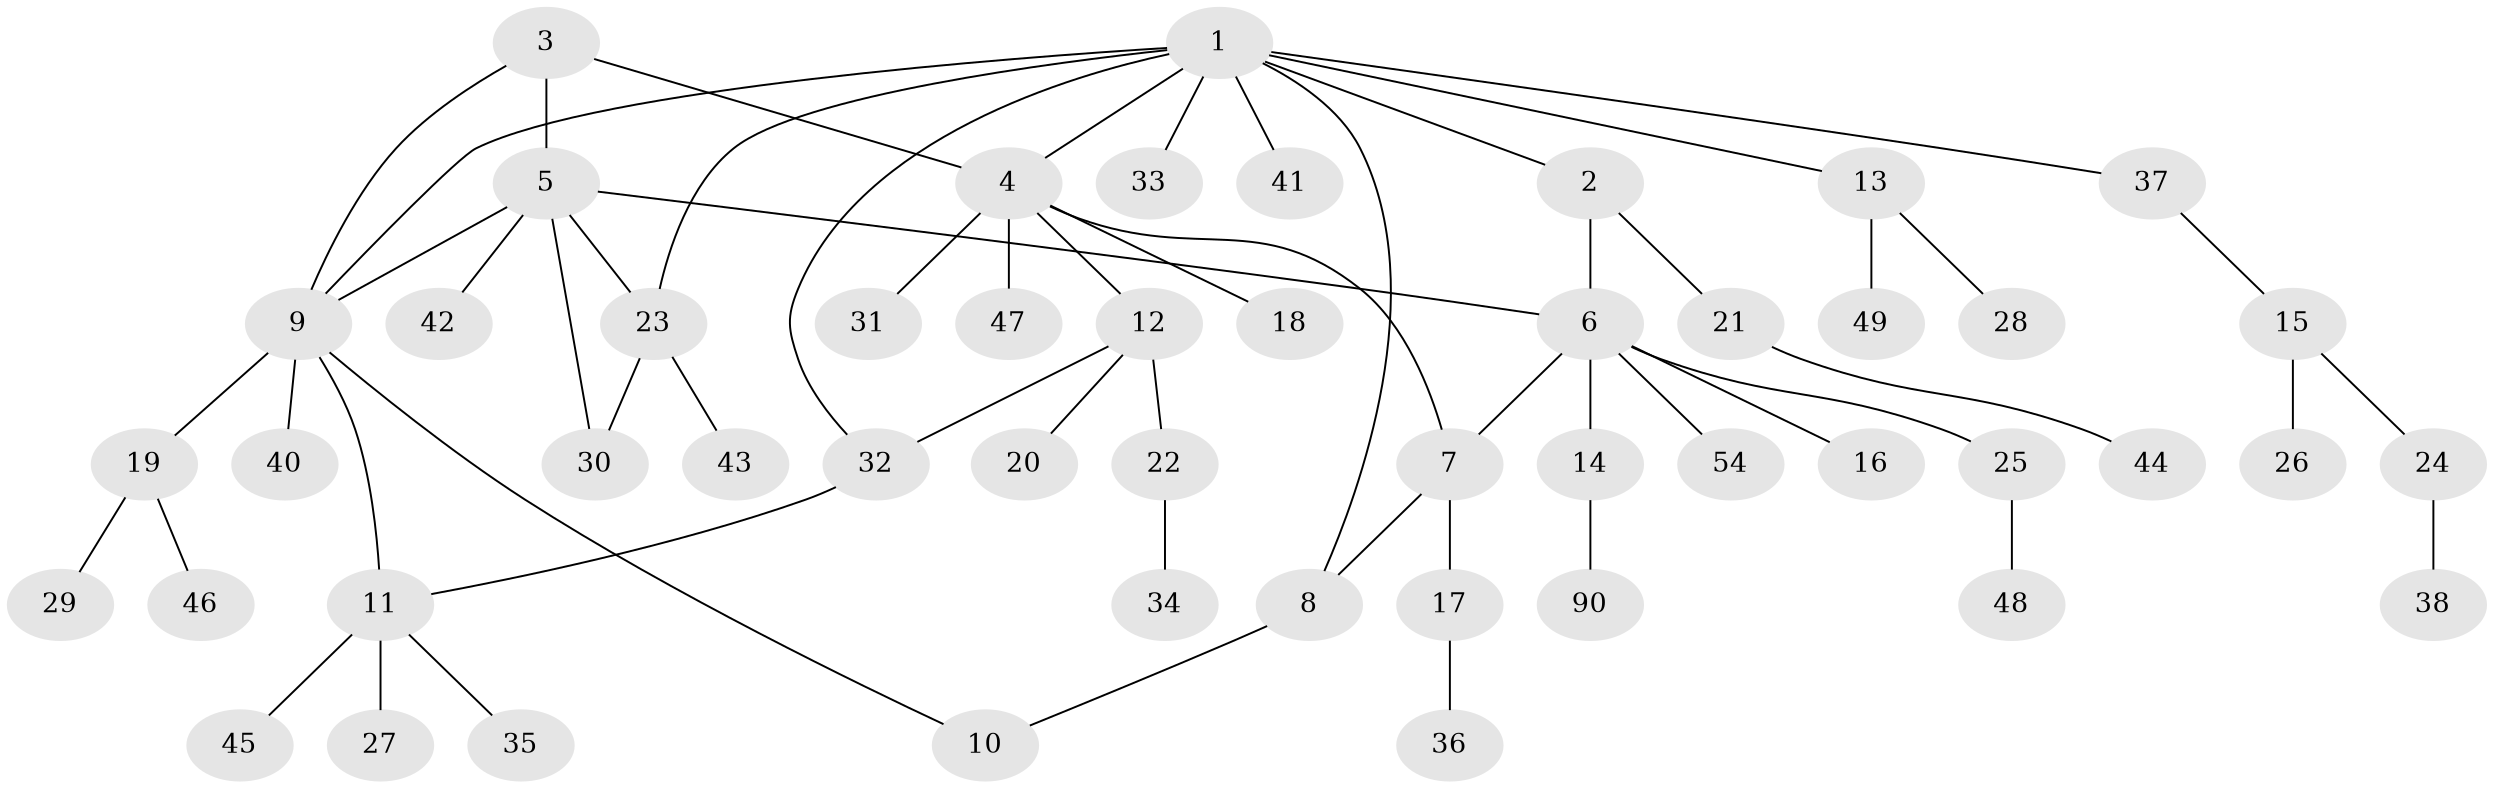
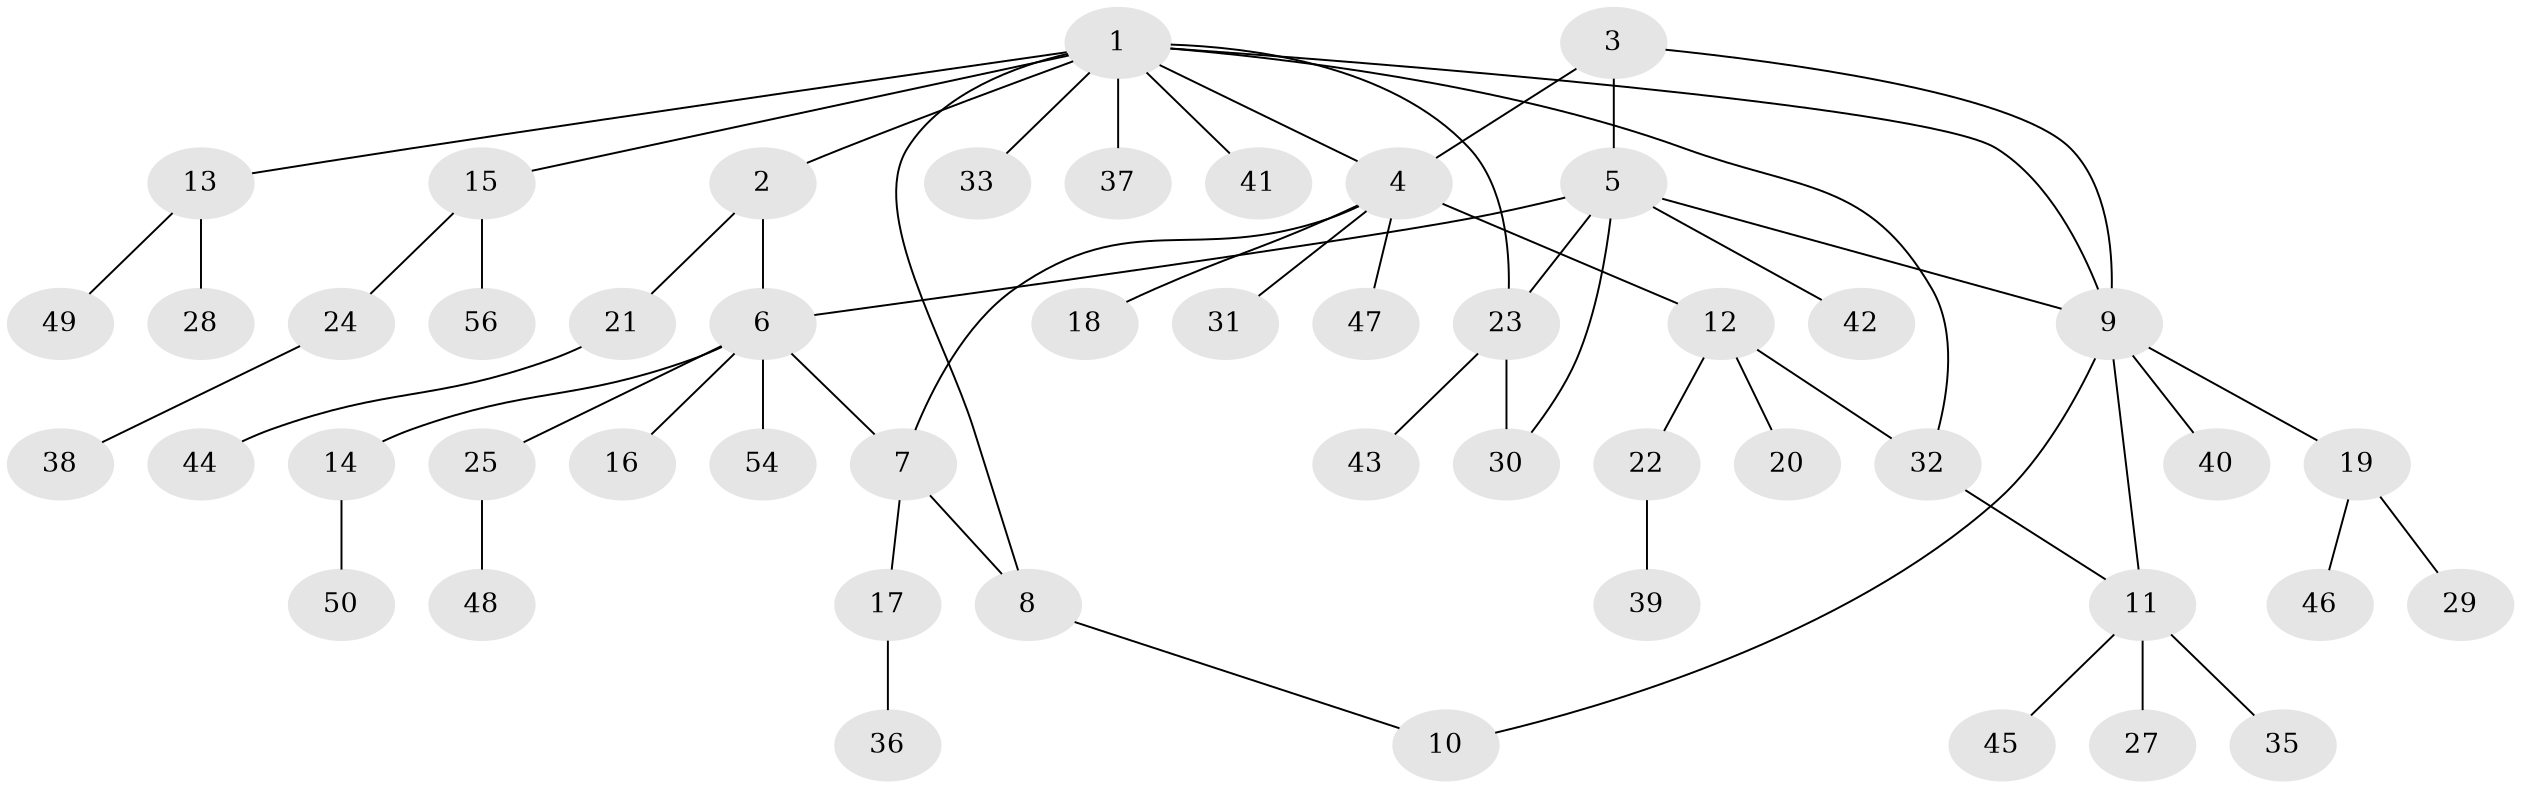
(2222, 253) -> (800, 113)
(2293, 464) -> (482, 324)
(1165, 605) -> (1647, 605)
(1590, 605) -> (341, 605)
